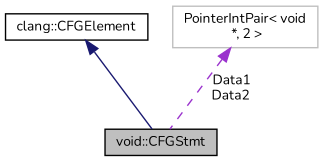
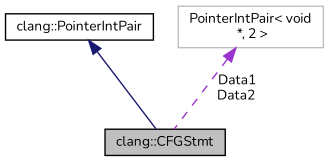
(77, 27) -> (79, 27)
(161, 142) -> (165, 142)
